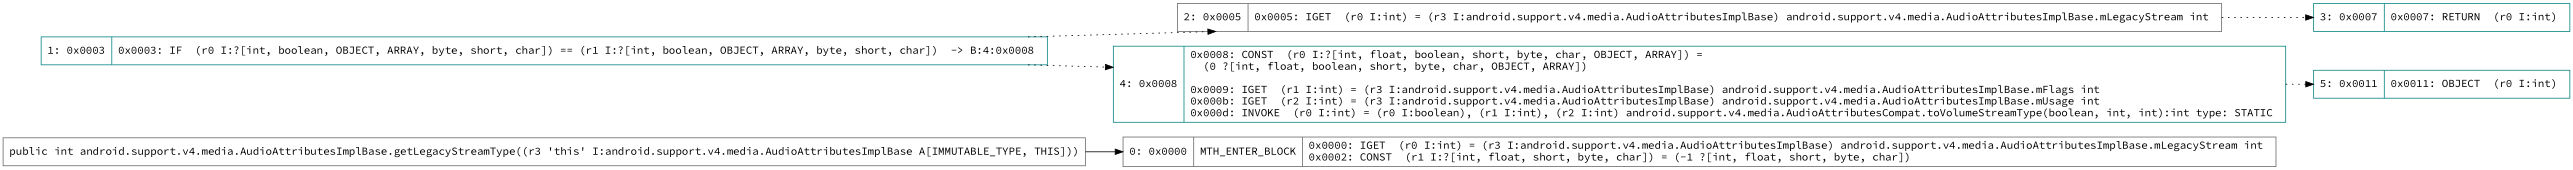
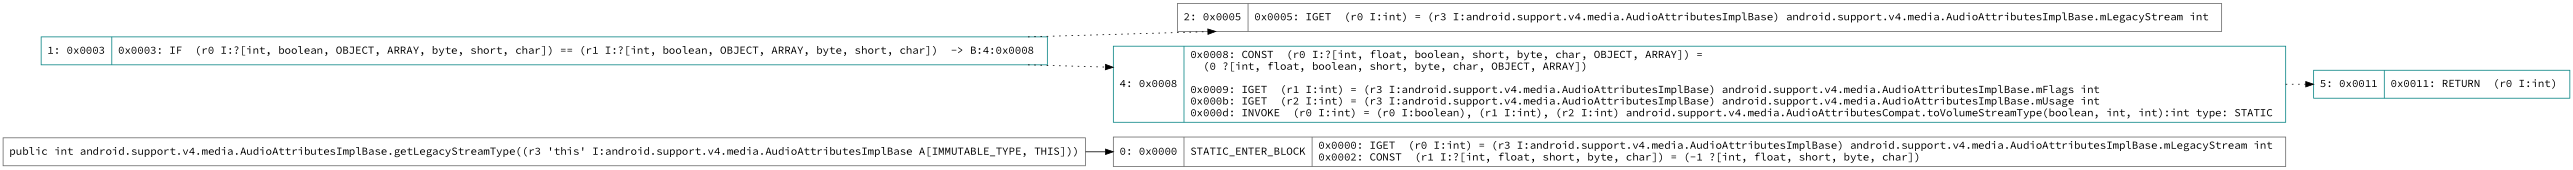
(2442, 17) -> none
(2477, 84) -> (2477, 84)
(1248, 151) -> (1248, 151)
